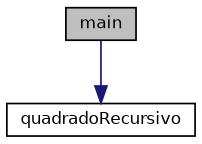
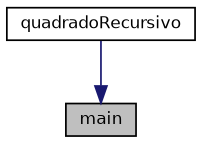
(101, 63) -> (101, 63)
